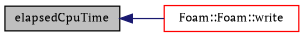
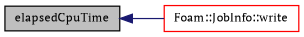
(232, 19) -> (232, 19)
